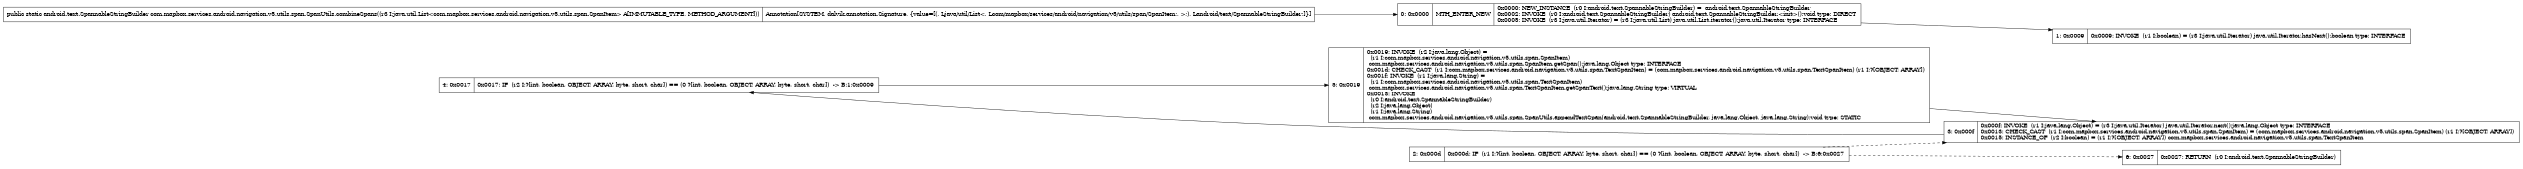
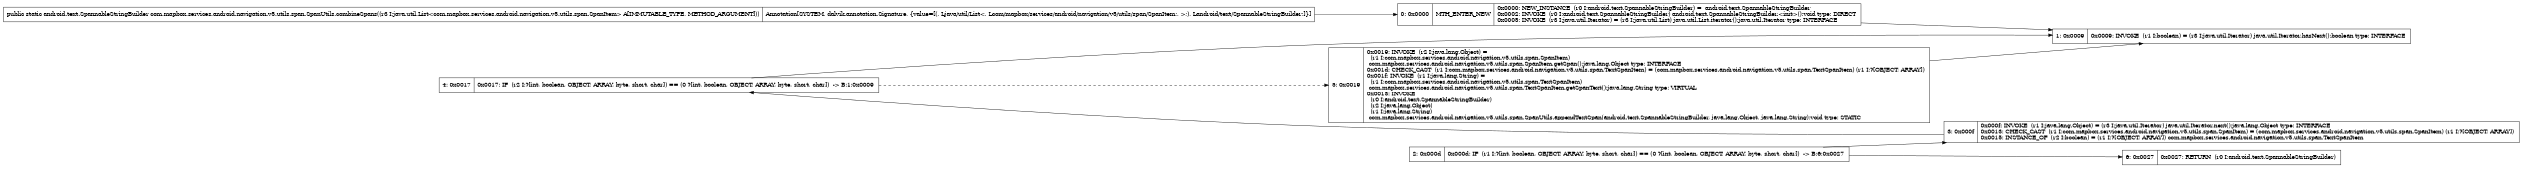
none -> (1400, 42)
(1102, 85) -> (1102, 85)
(2011, 115) -> (2034, 52)
(1883, 145) -> (1883, 145)
(1984, 156) -> (1984, 156)
